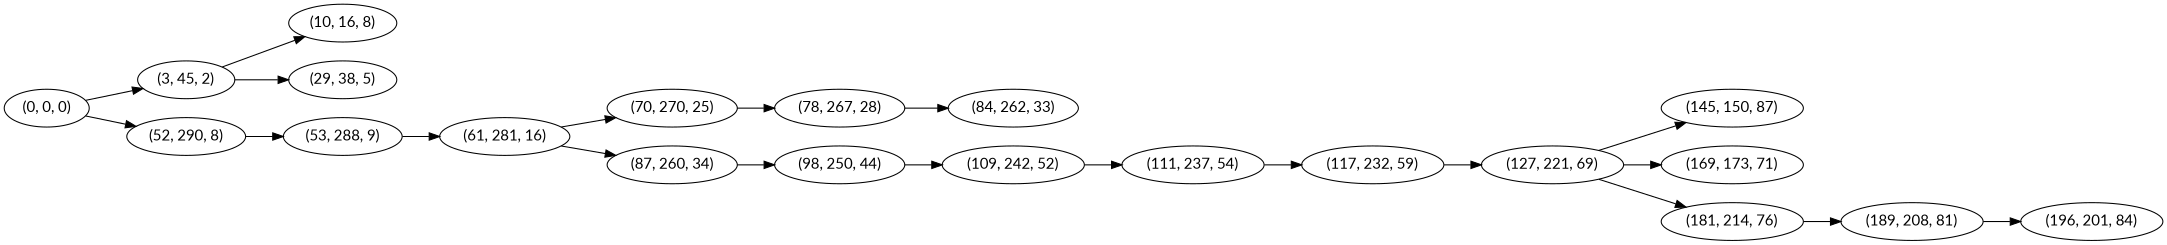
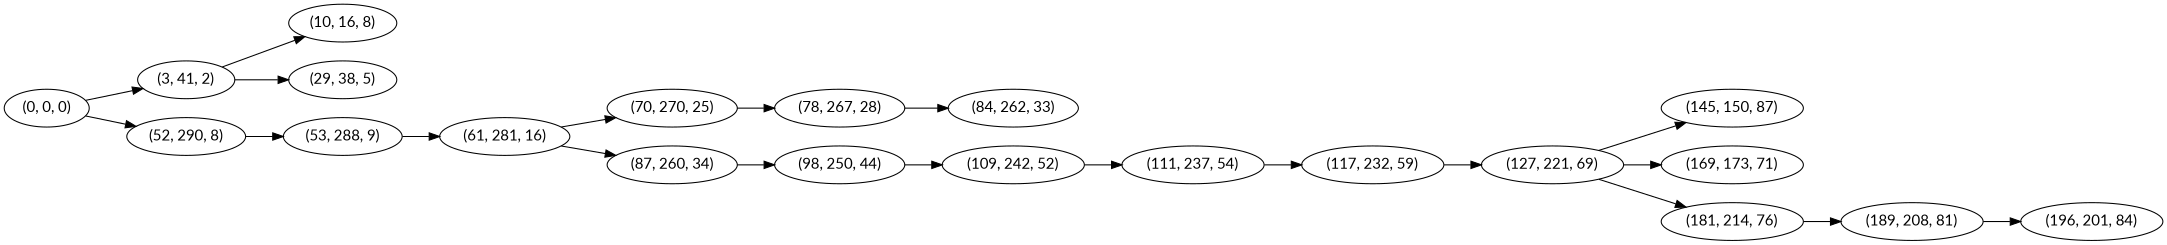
(186, 80) -> (186, 80)
